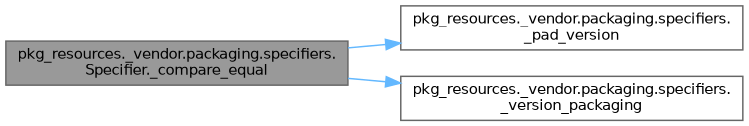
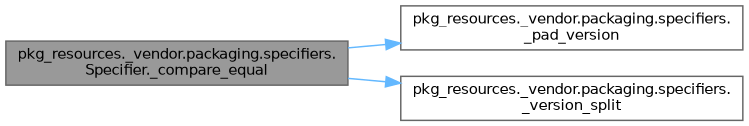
(572, 98) -> (572, 98)
